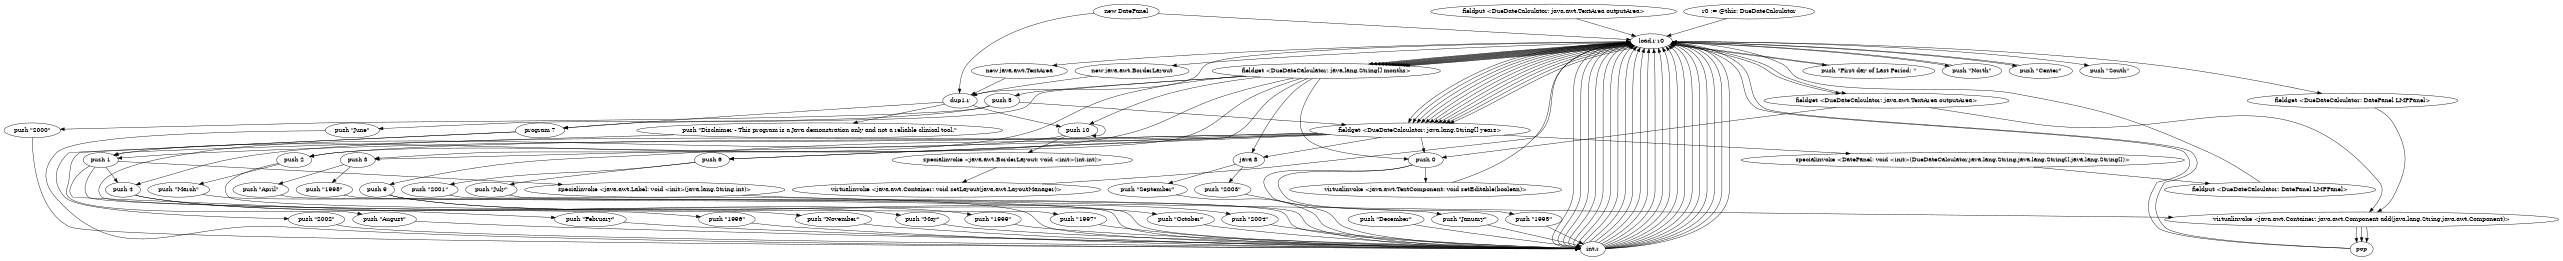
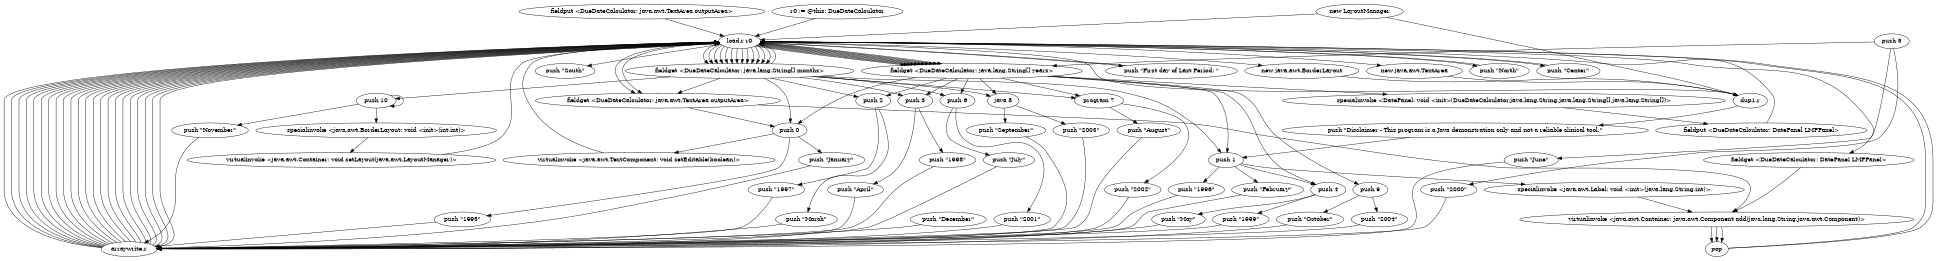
(1126, 12) -> (1360, 12)
(1132, 84) -> (701, 85)
(755, 114) -> (1039, 87)
(1015, 117) -> none
(1593, 249) -> (129, 249)
